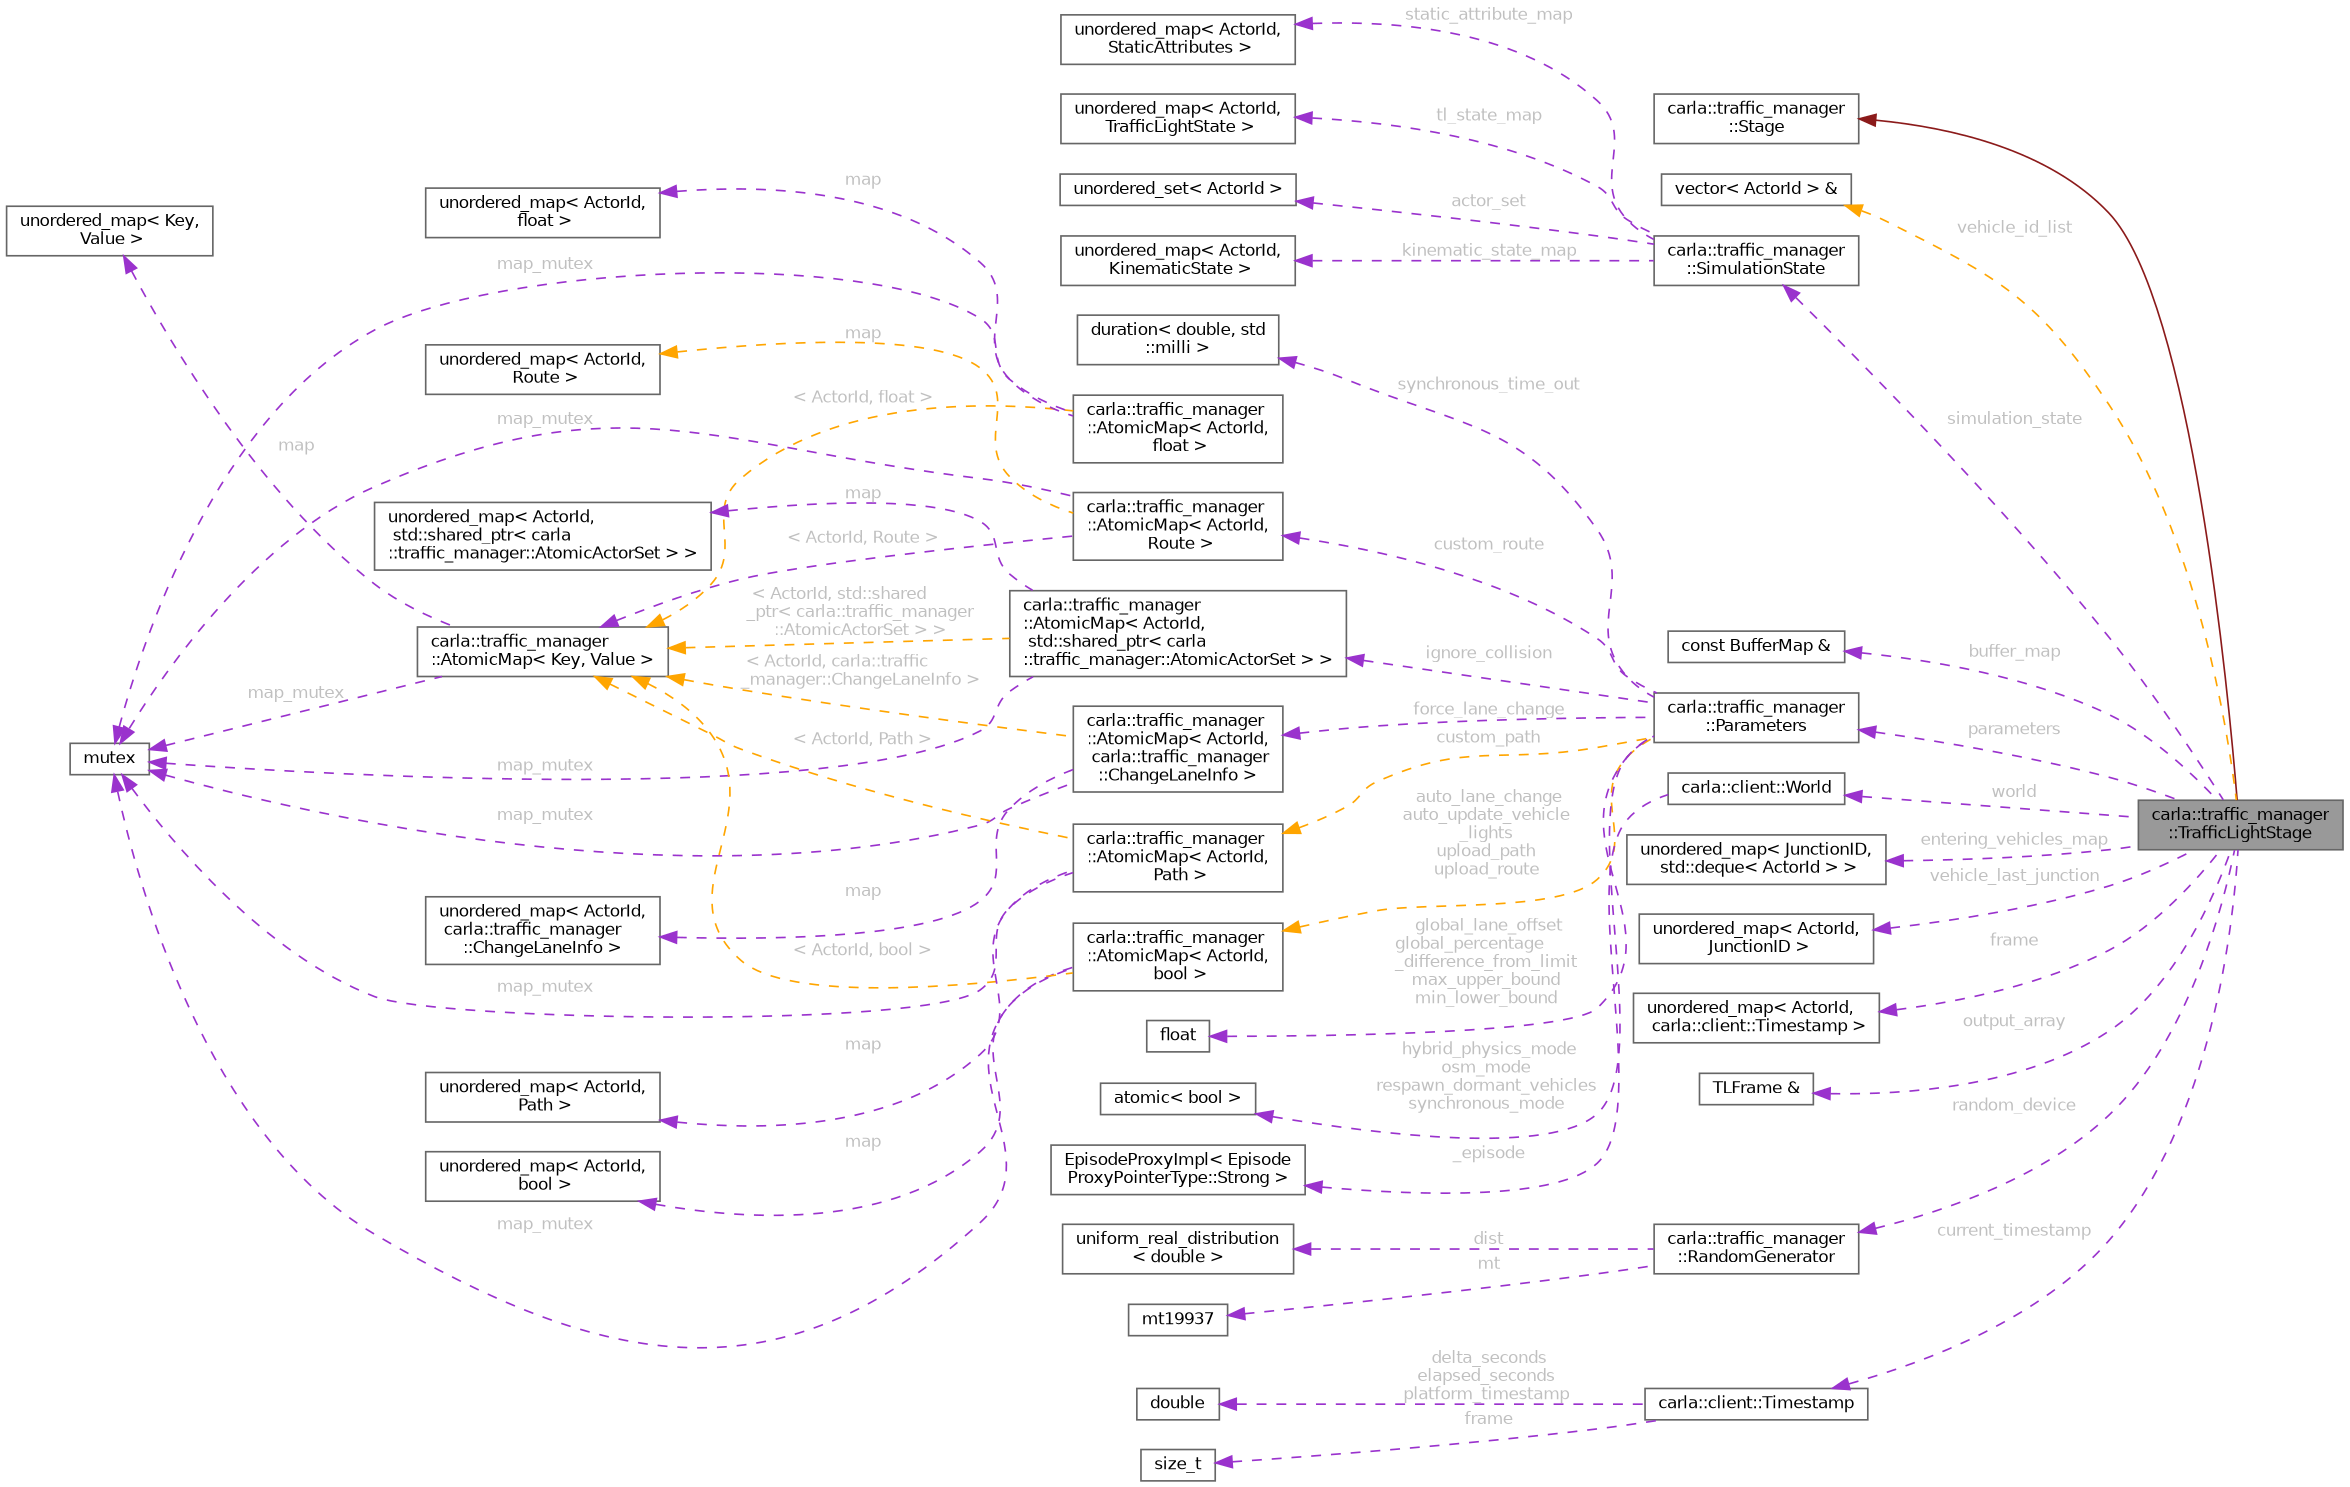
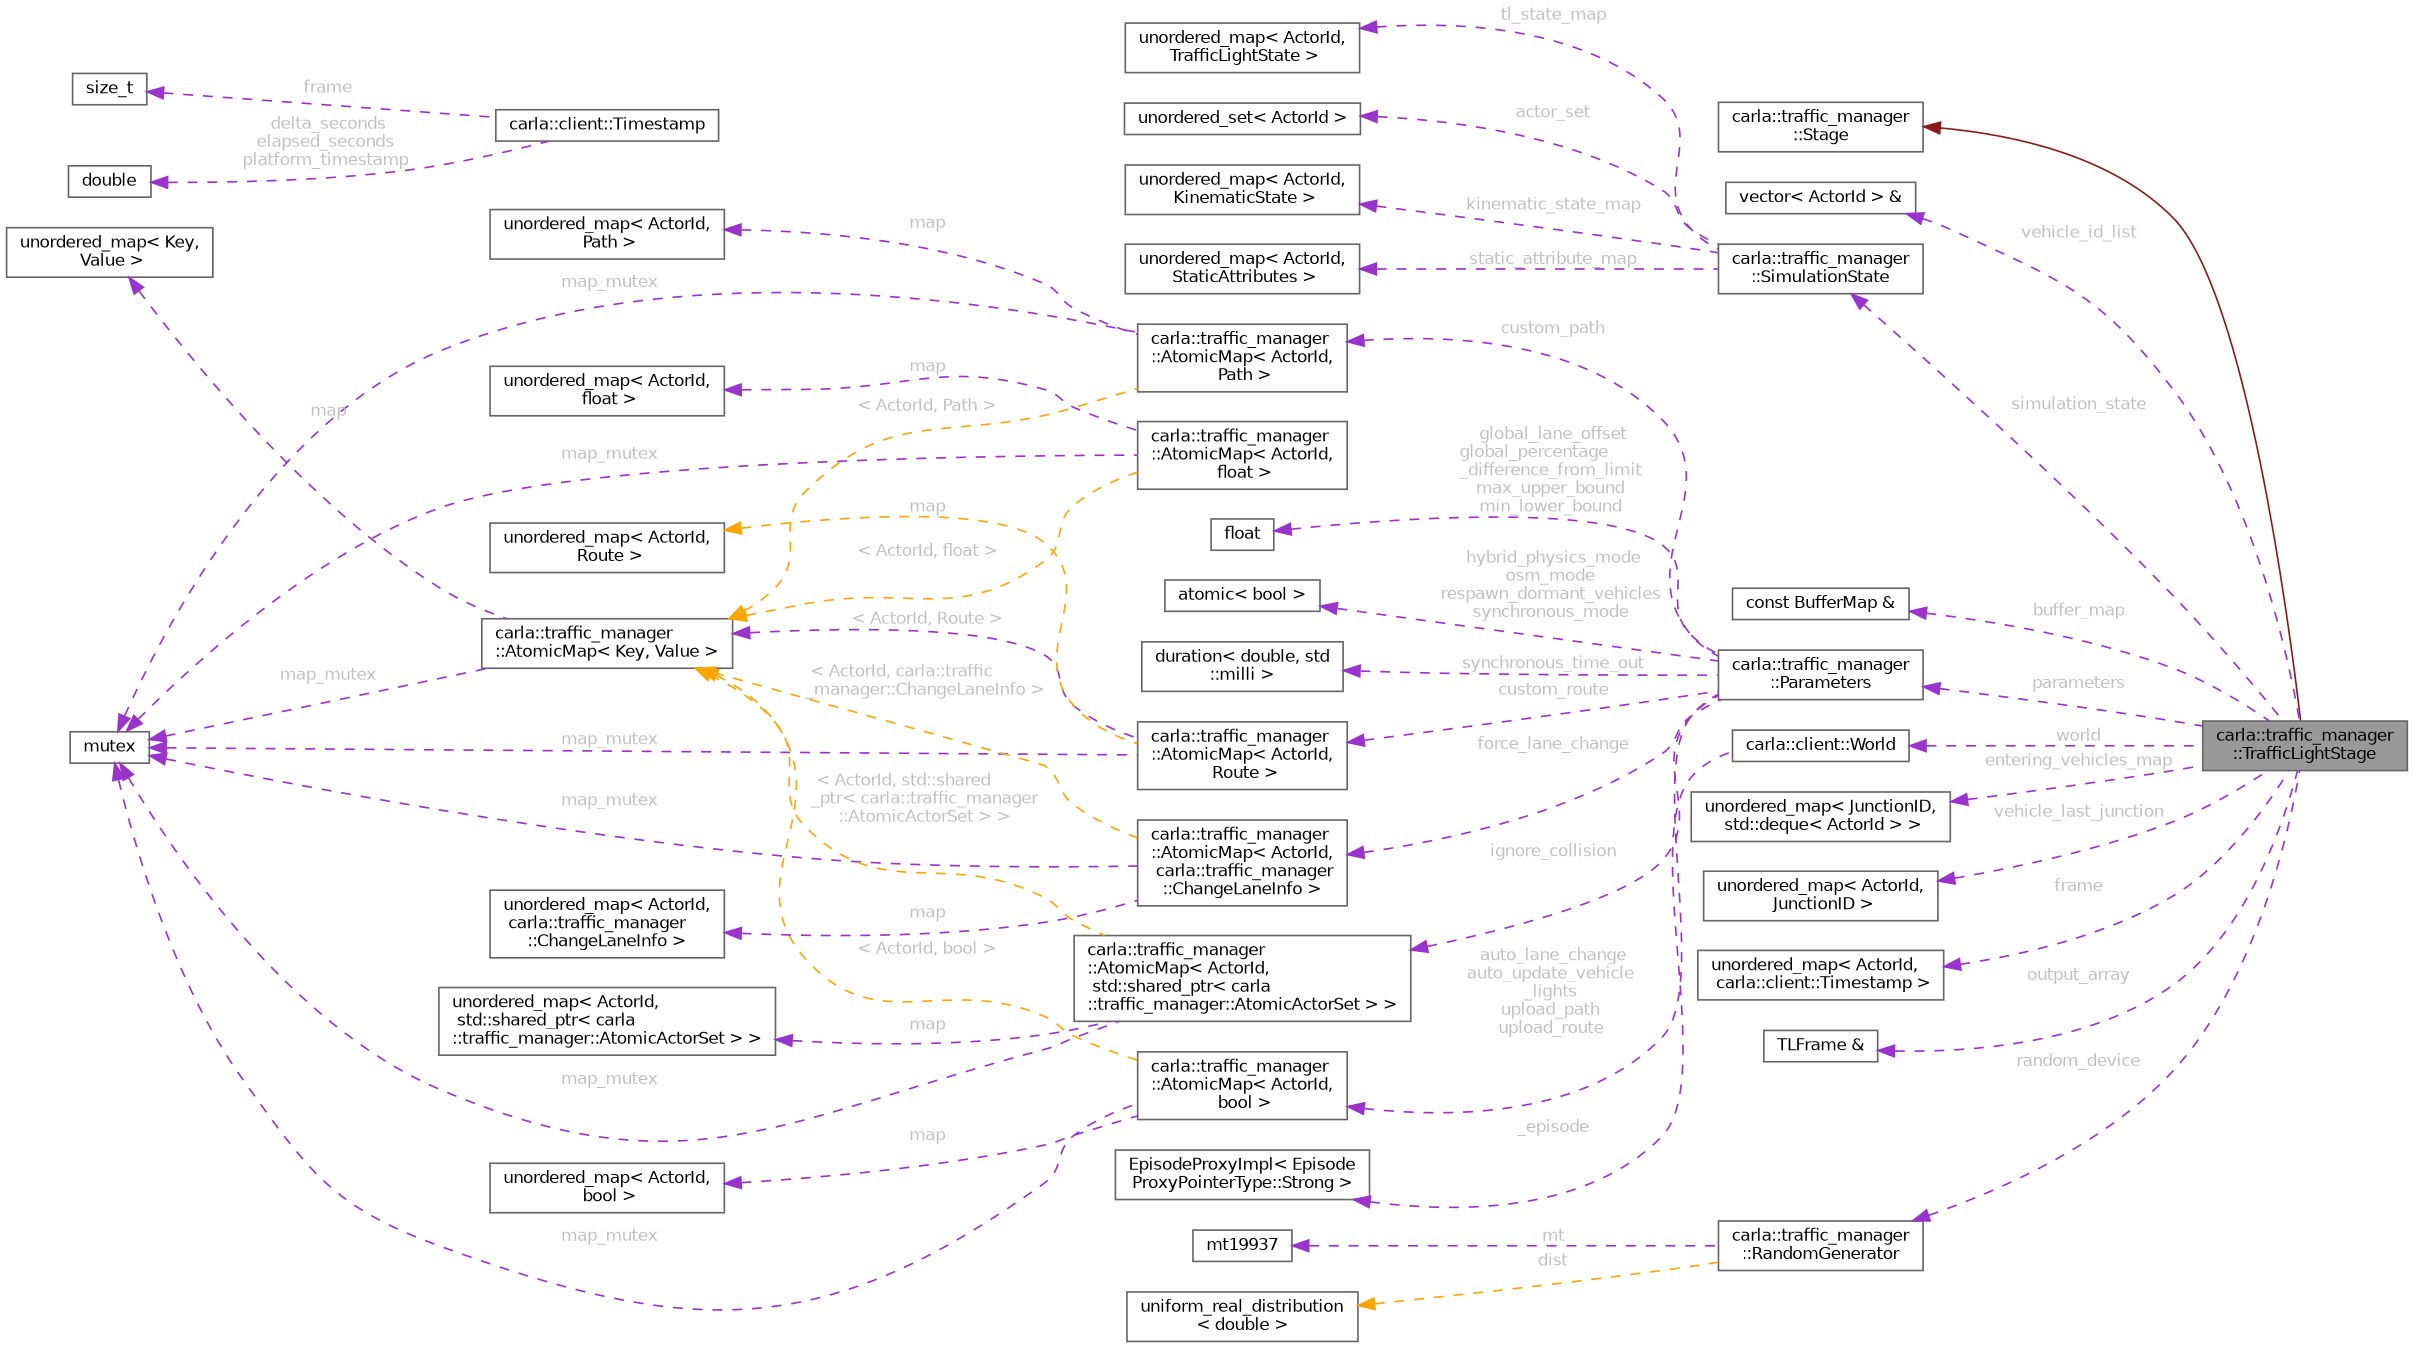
(2134, 447) -> (2187, 410)
(1468, 757) -> (1641, 402)
(1532, 900) -> (1665, 1032)
(2144, 1193) -> none
(1482, 1249) -> (1547, 1285)
